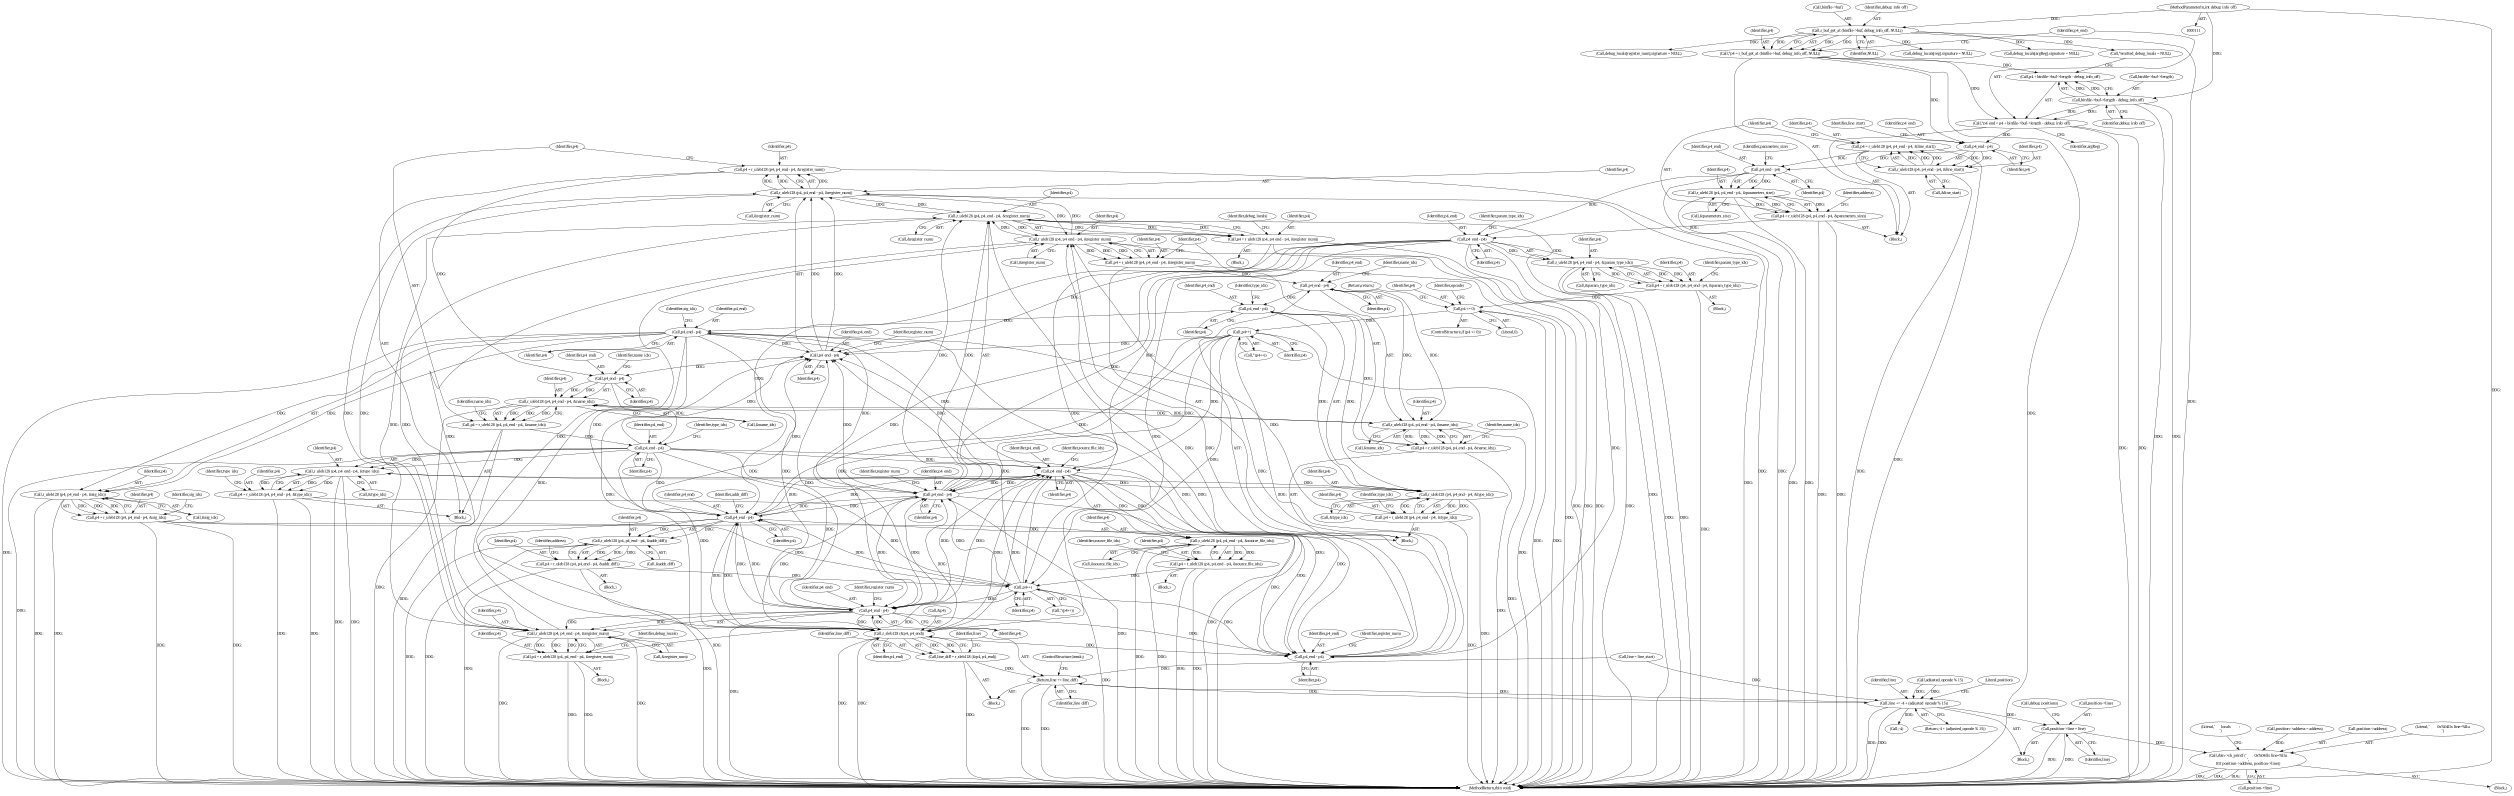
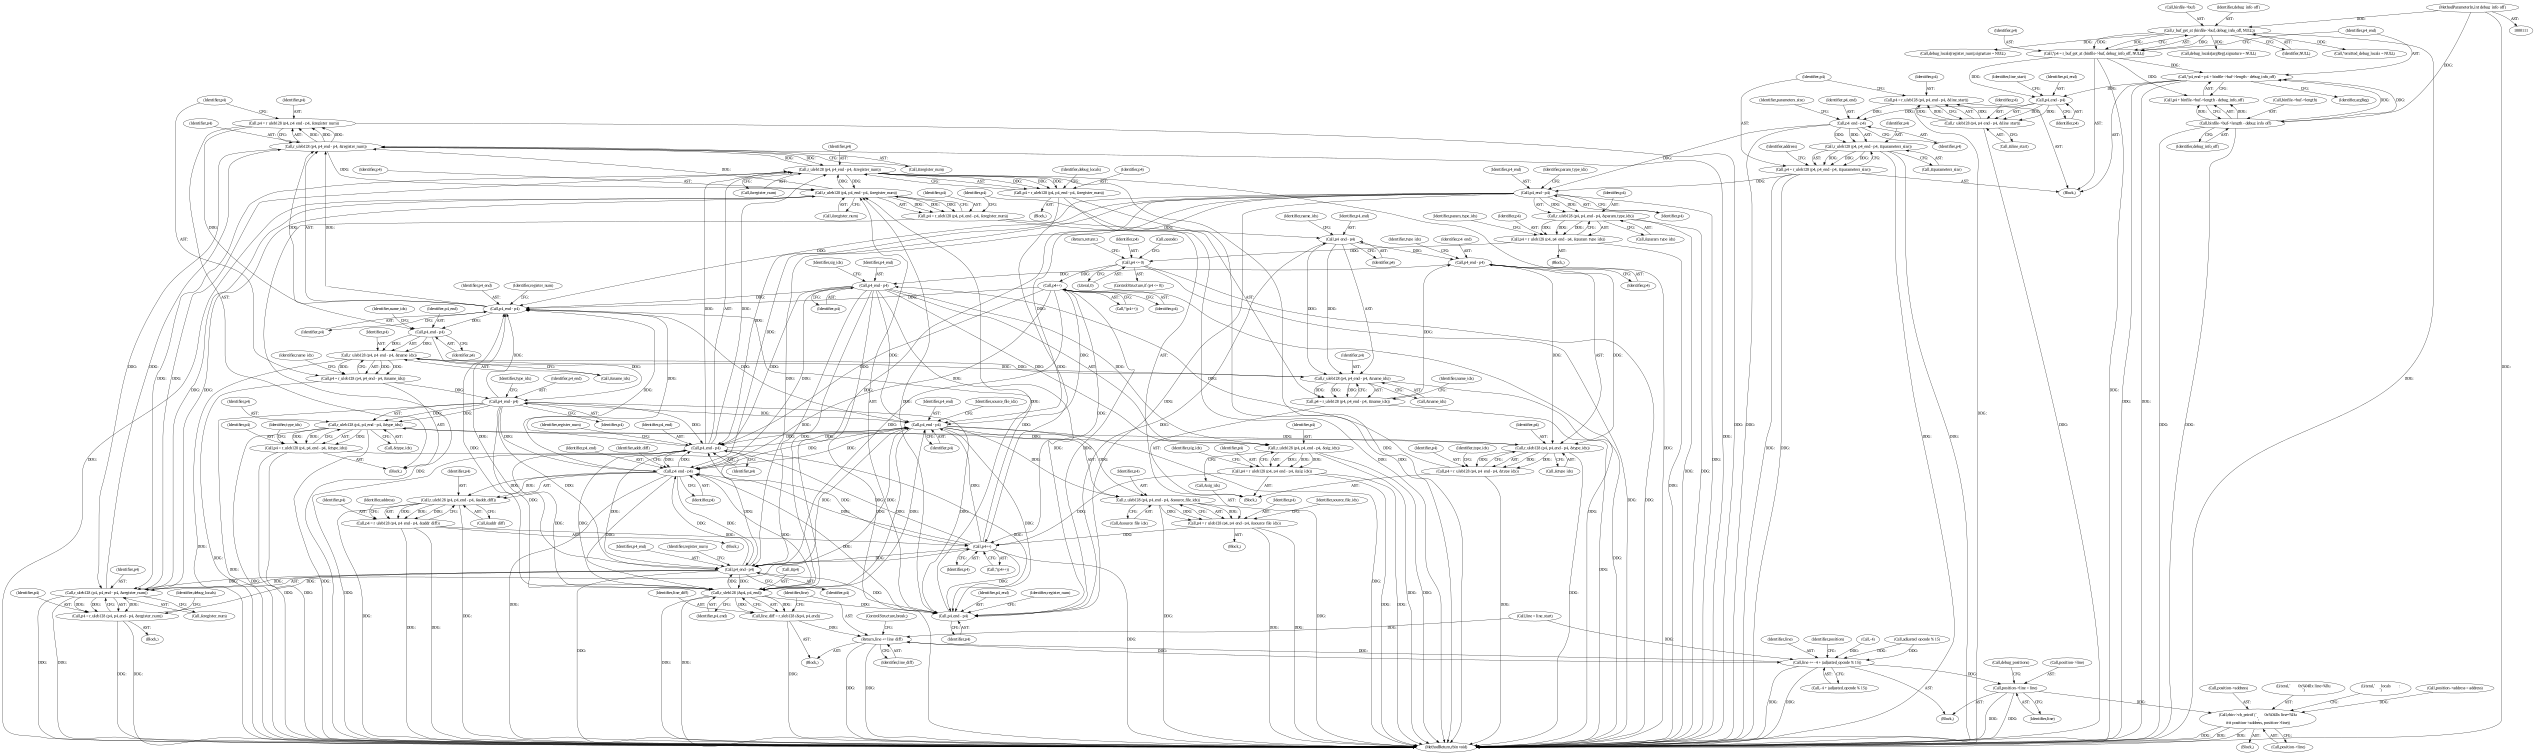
(1938, 54) -> none
(2102, 65) -> (2218, 88)
(1449, 286) -> (1167, 239)
(150, 502) -> (1226, 504)
(1999, 680) -> (1828, 639)
(1903, 715) -> (1849, 650)
(1955, 729) -> (1839, 688)
